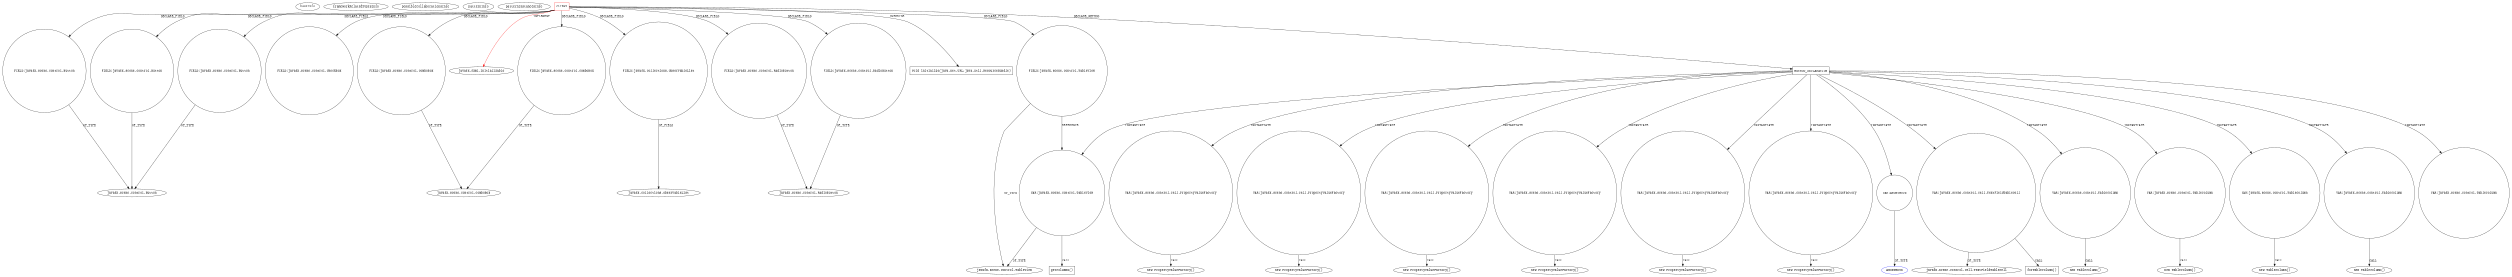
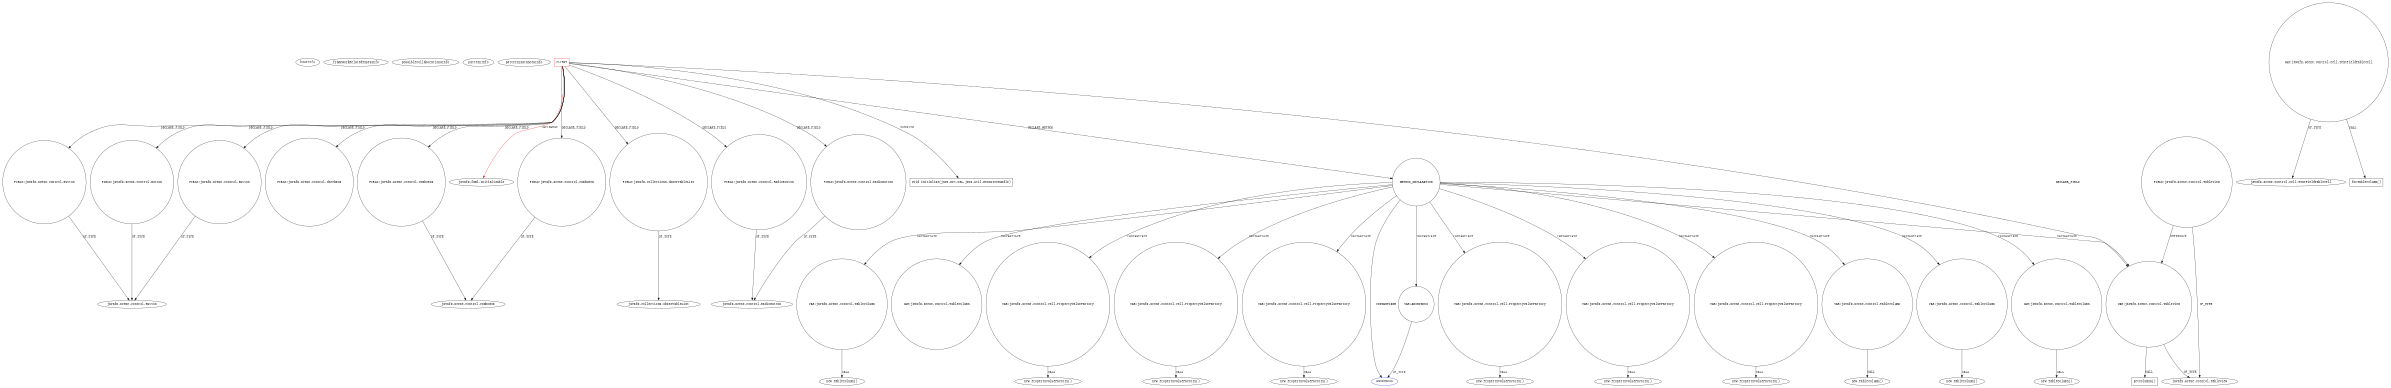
(849, 12) -> (1357, 122)
(1811, 71) -> (1416, 182)
(1879, 107) -> (1371, 285)
(666, 125) -> (665, 237)
